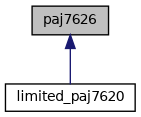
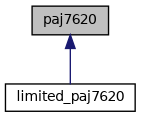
(70, 20) -> (70, 20)
